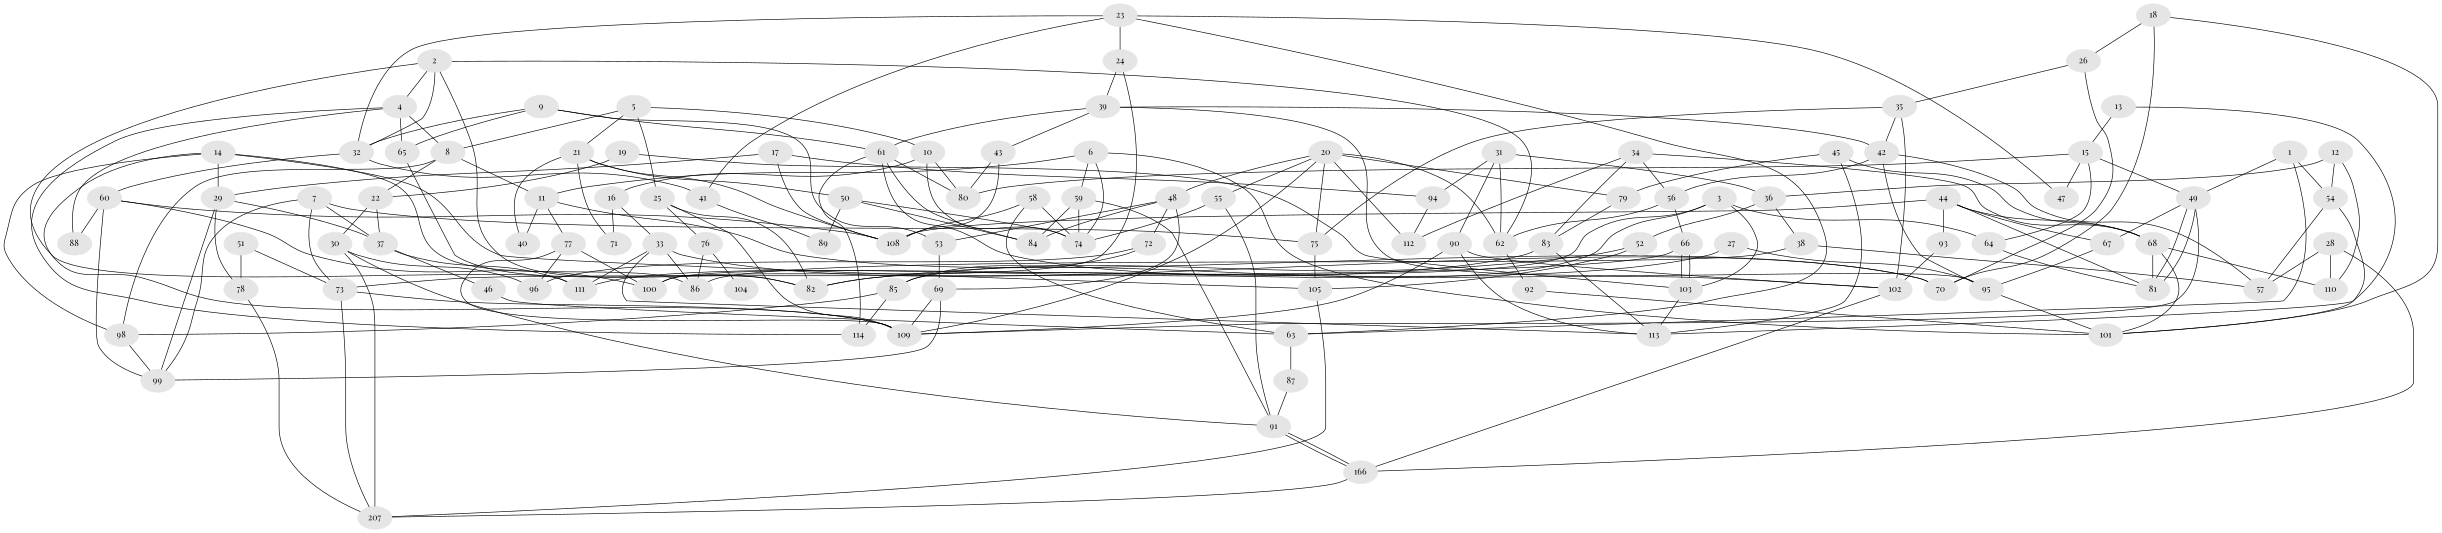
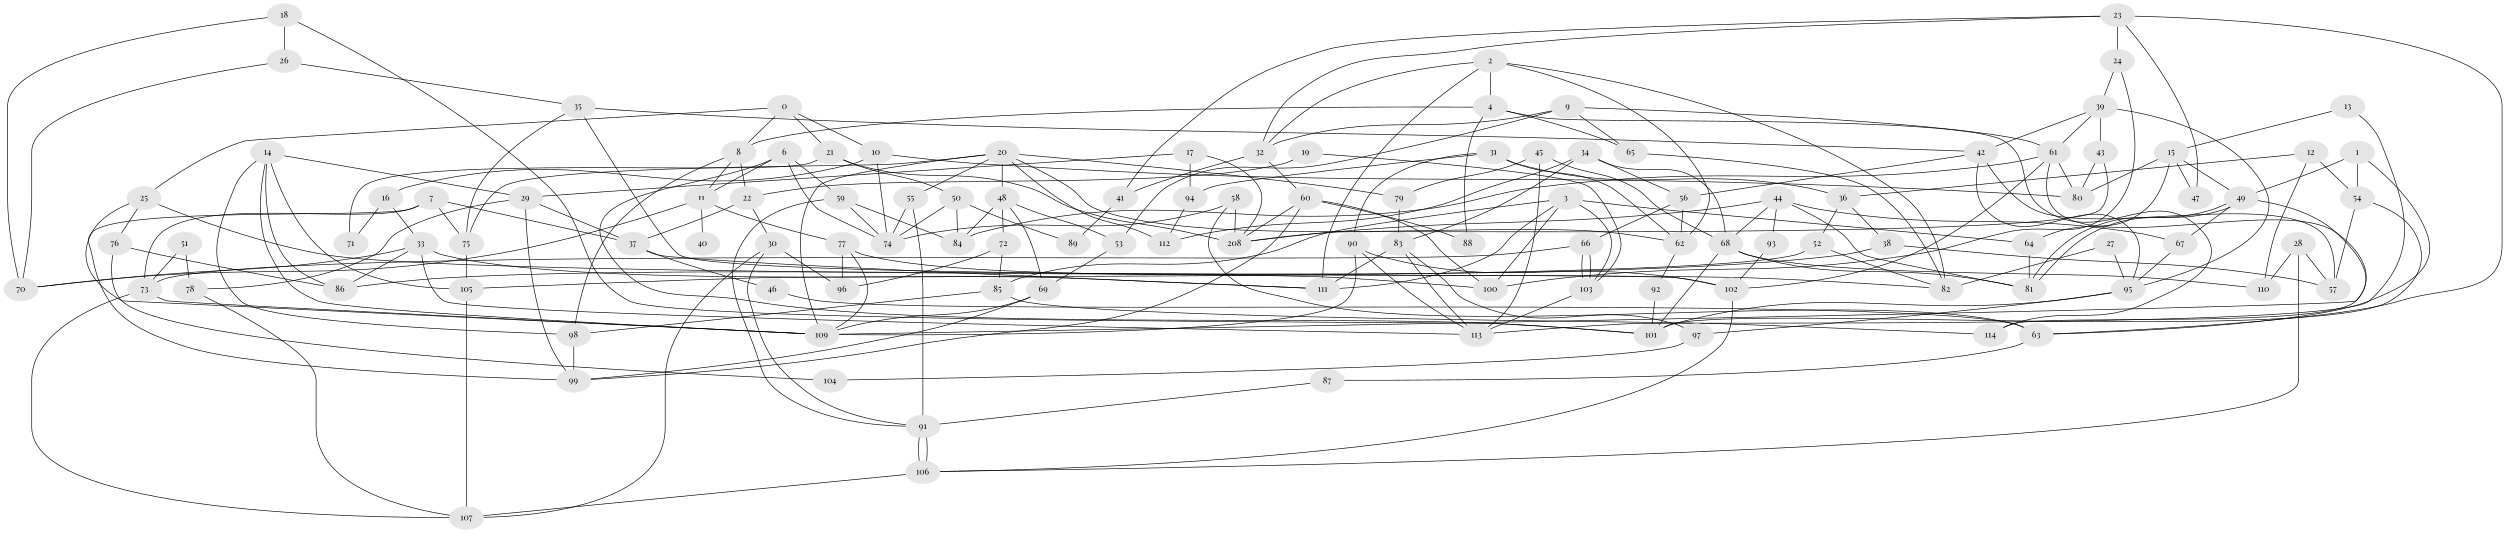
(634, 107) -> (785, 107)
(517, 191) -> none
(893, 244) -> (1235, 244)
none -> (1467, 265)
none -> (1697, 335)
(1361, 472) -> (923, 472)
(375, 518) -> (467, 518)
